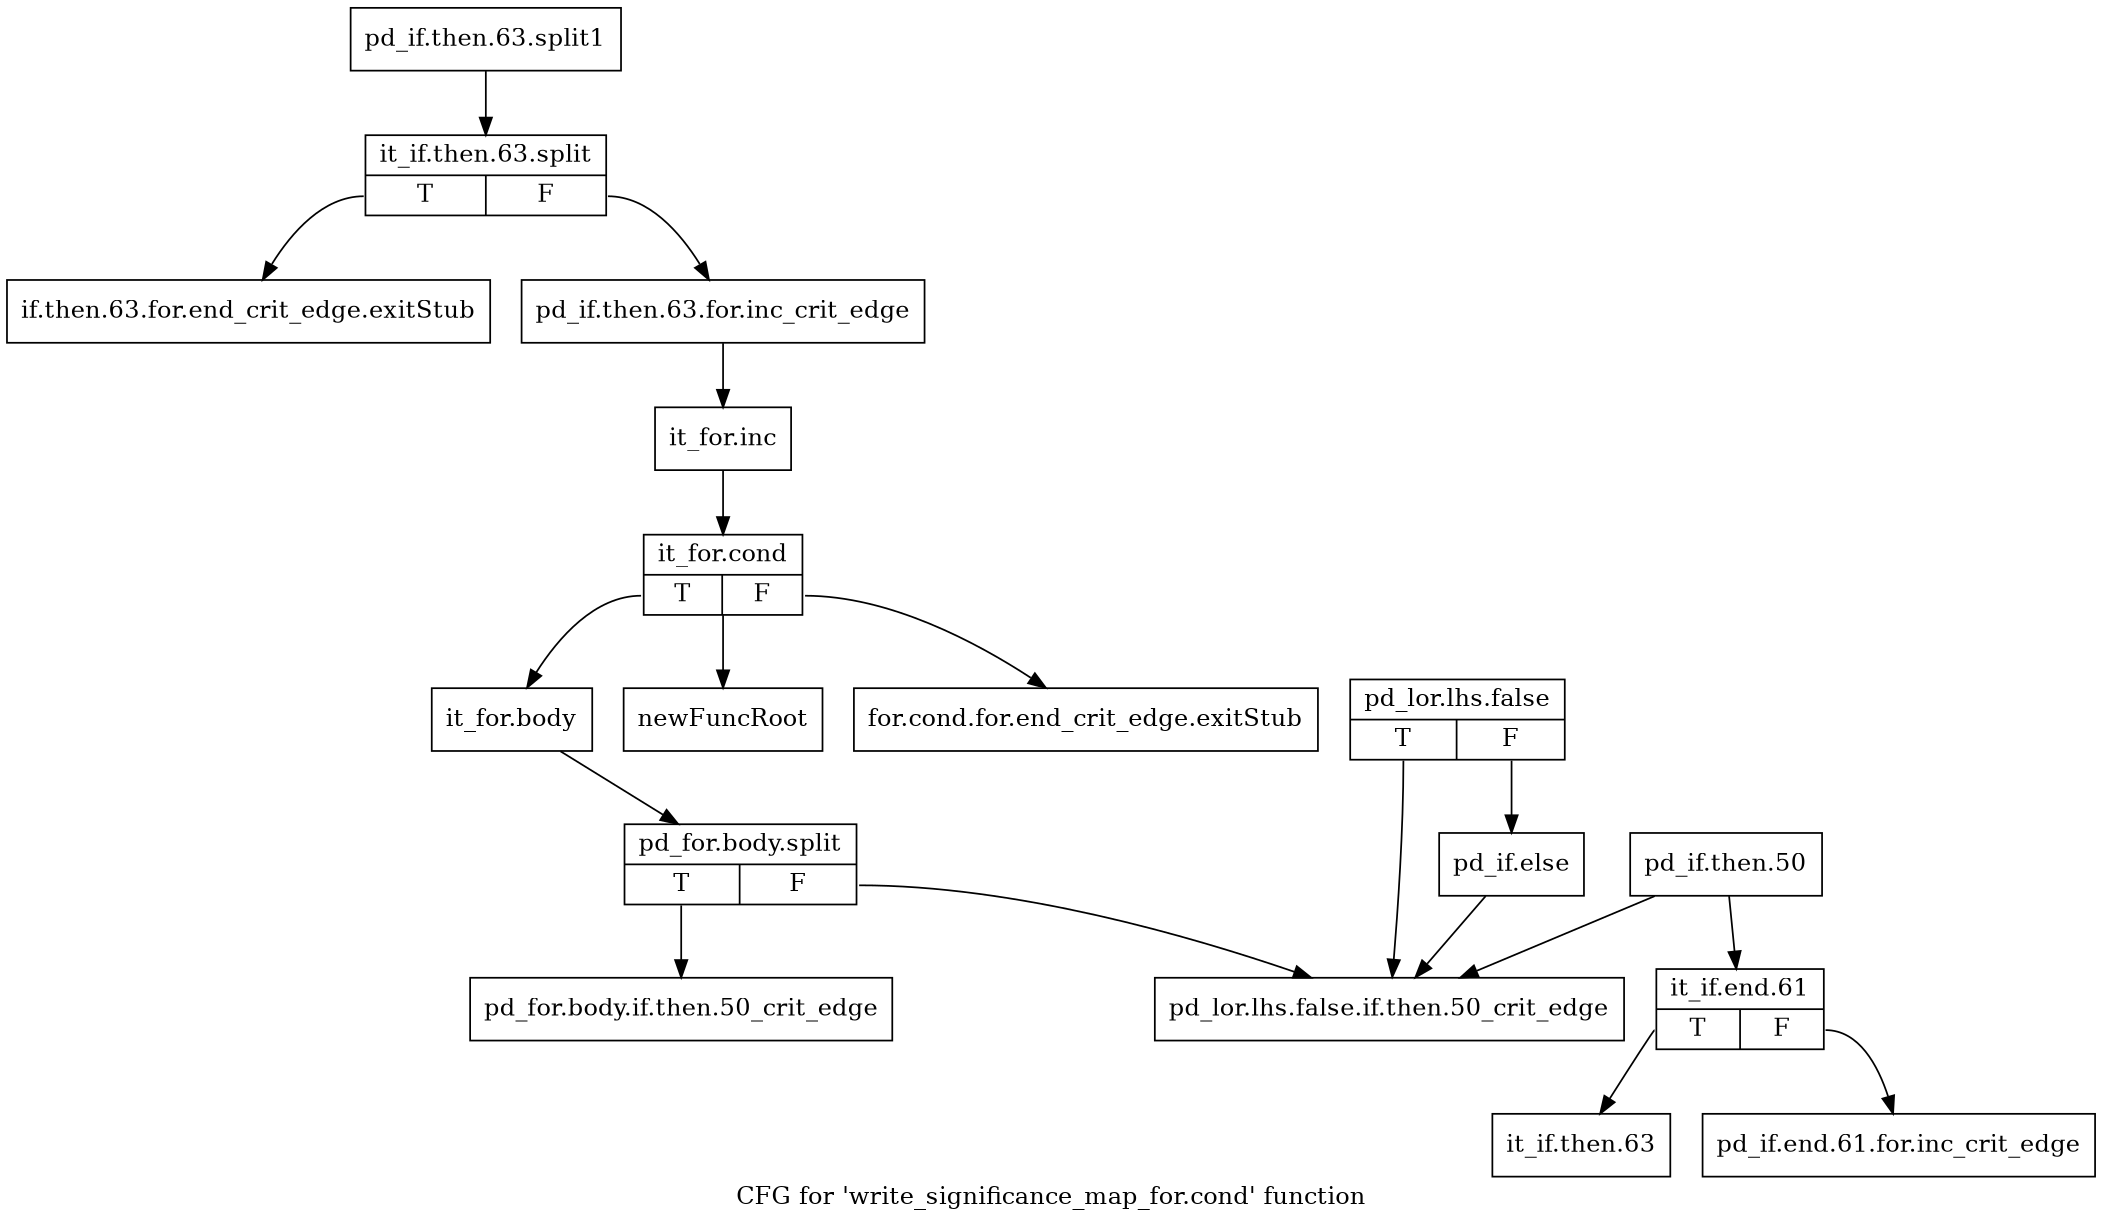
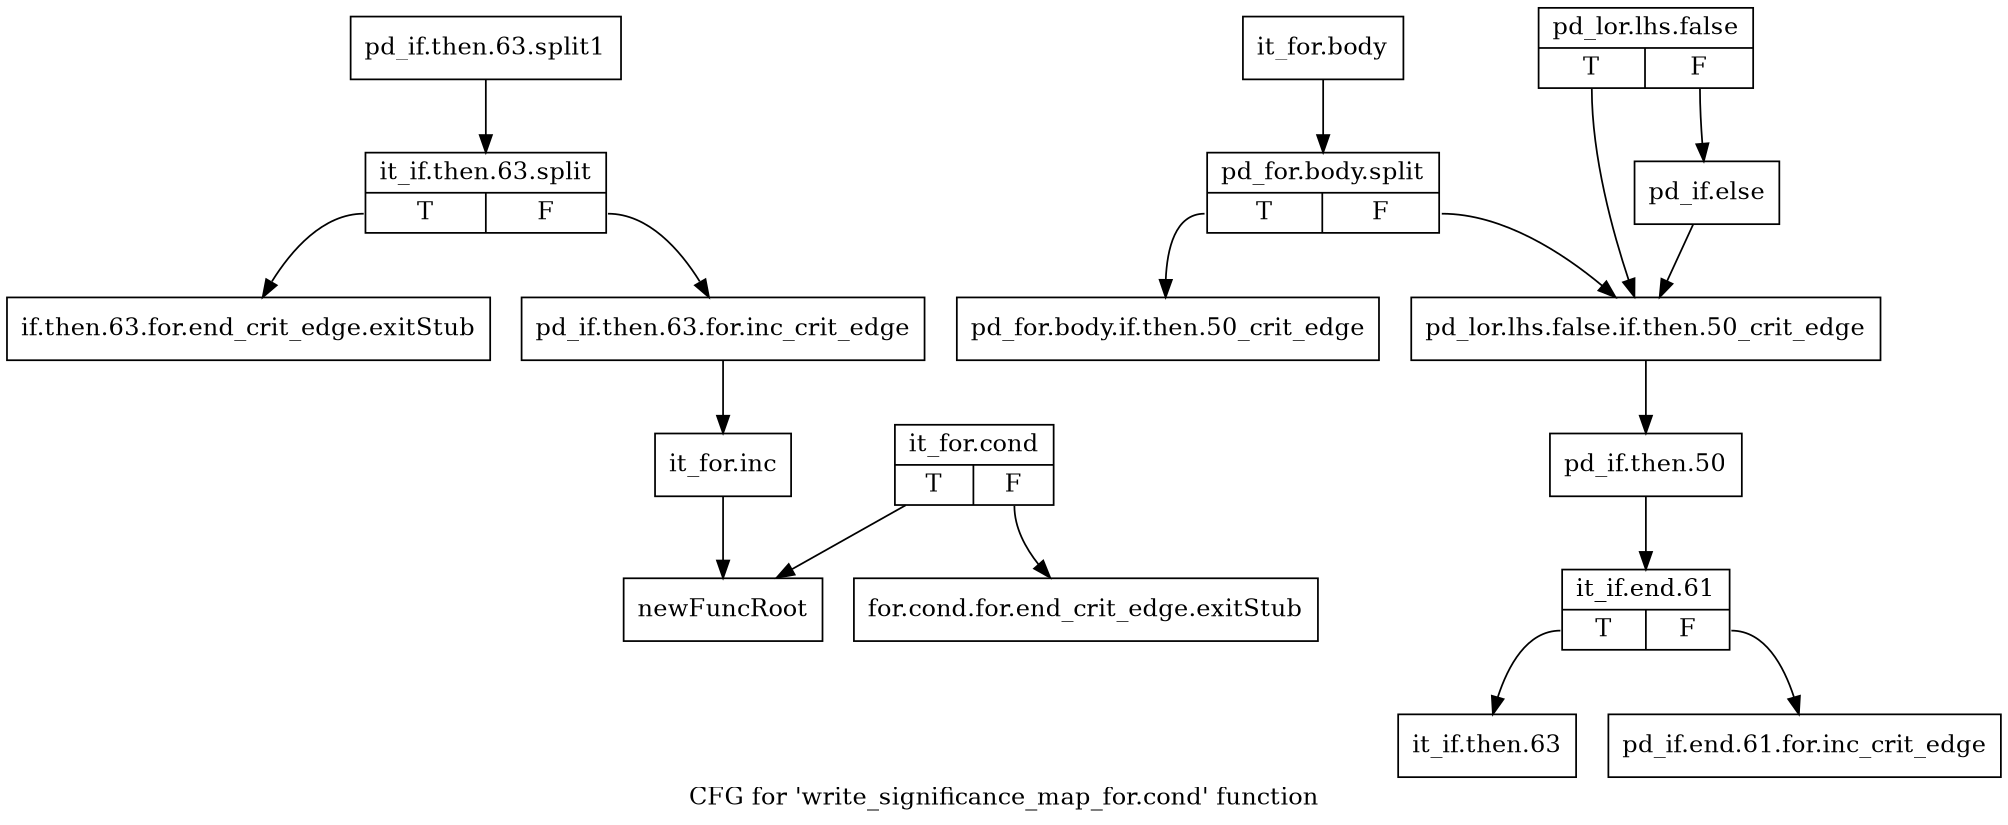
(723, 494) -> (723, 529)
(580, 621) -> none
(1566, 933) -> (1646, 388)
